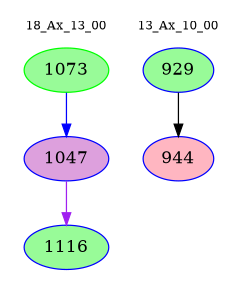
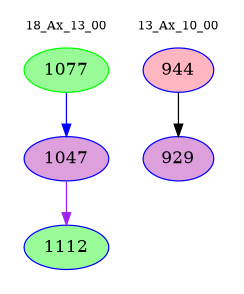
(66, 70) -> (66, 70)
(178, 70) -> (178, 159)
(178, 108) -> (178, 108)
(66, 247) -> (66, 247)
